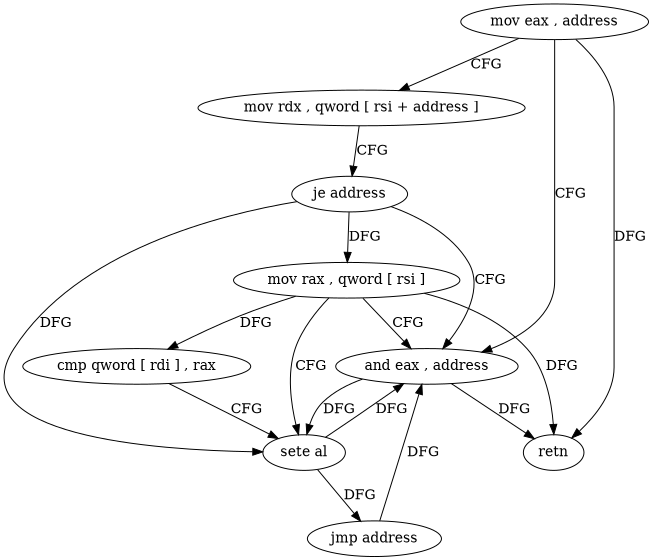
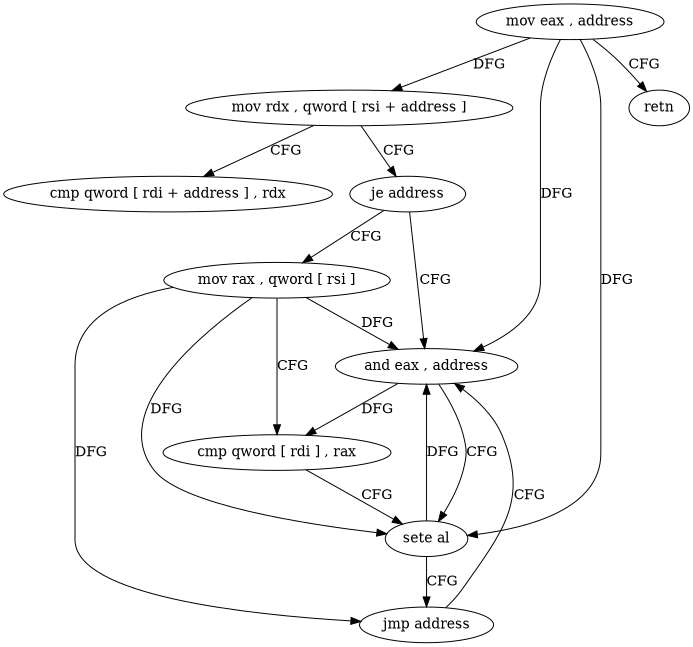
(486, 65) -> (489, 65)
none -> (168, 194)
(570, 194) -> (557, 194)
(365, 237) -> (366, 237)
(630, 237) -> (644, 65)
(256, 323) -> (293, 366)
(408, 323) -> (378, 323)
(510, 333) -> (75, 534)
(21, 340) -> (601, 325)
(311, 366) -> (167, 409)
(489, 408) -> (356, 407)
(339, 409) -> (482, 453)
(423, 453) -> (530, 496)
(360, 496) -> (442, 582)
